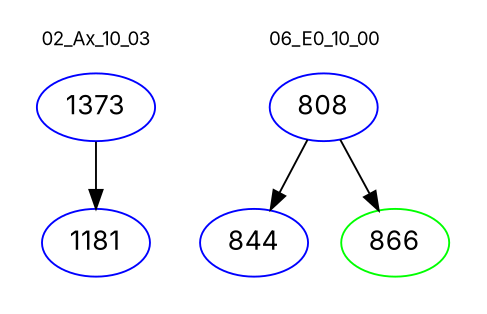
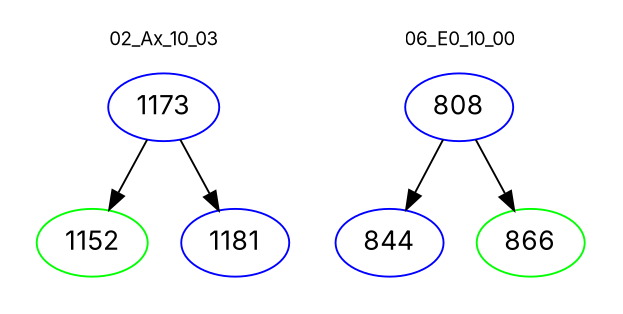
(96, 107) -> (164, 107)
none -> (92, 243)
